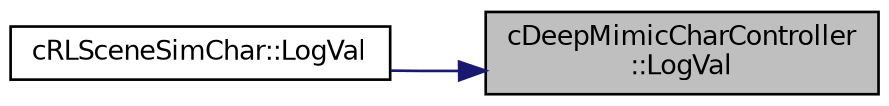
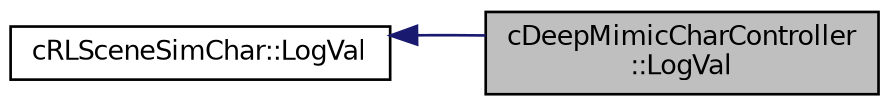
(425, 71) -> (451, 35)
